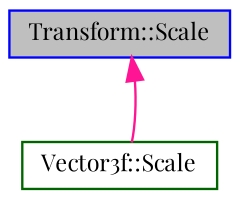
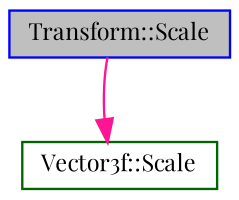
(135, 112) -> (104, 88)
